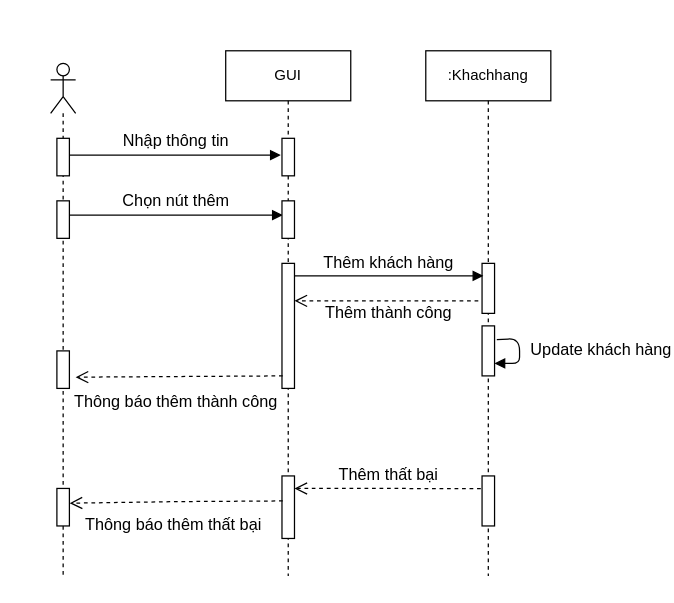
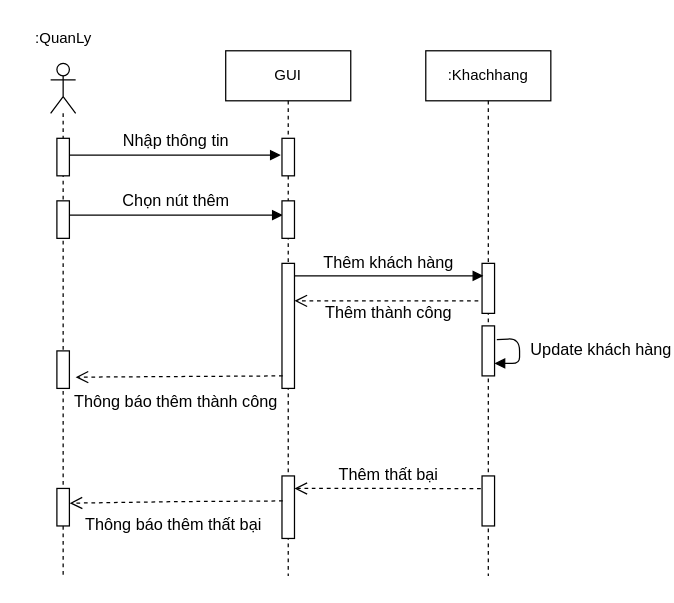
none -> (63, 38)
